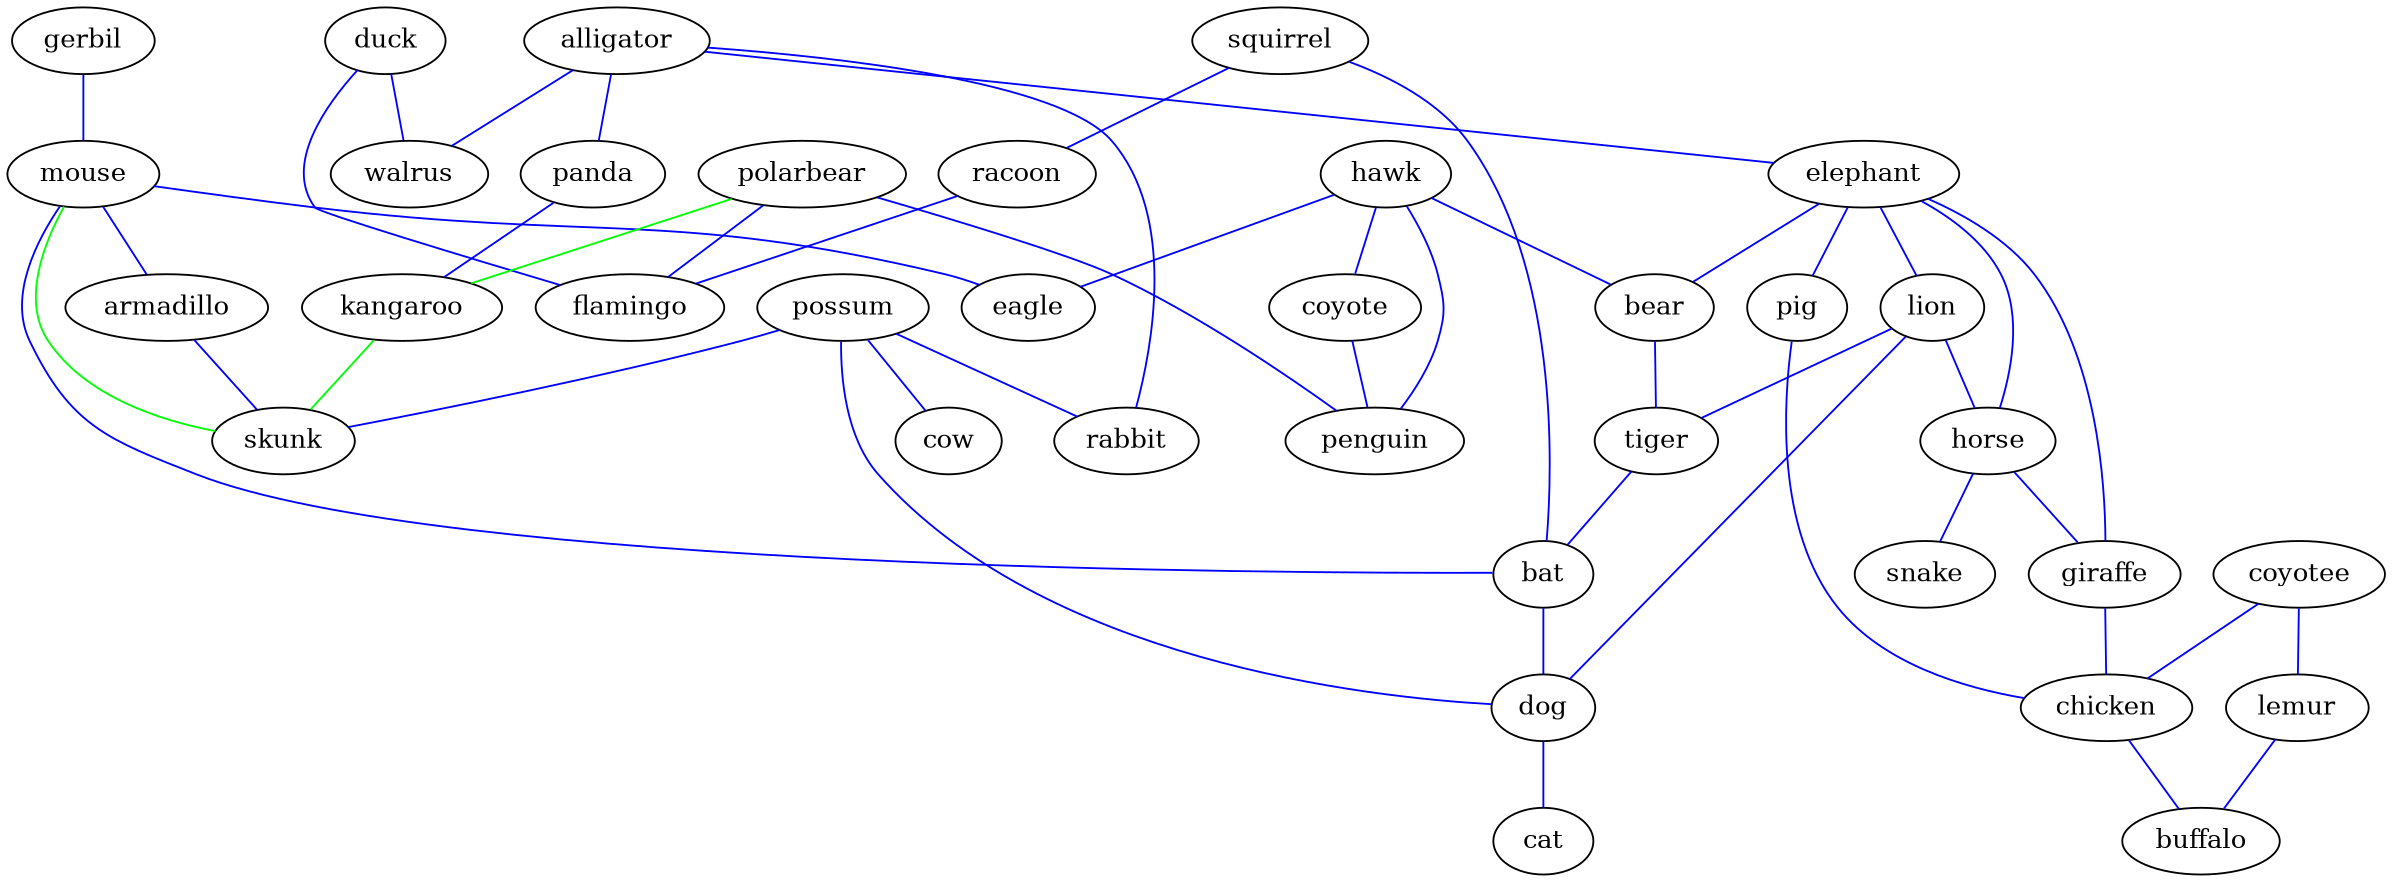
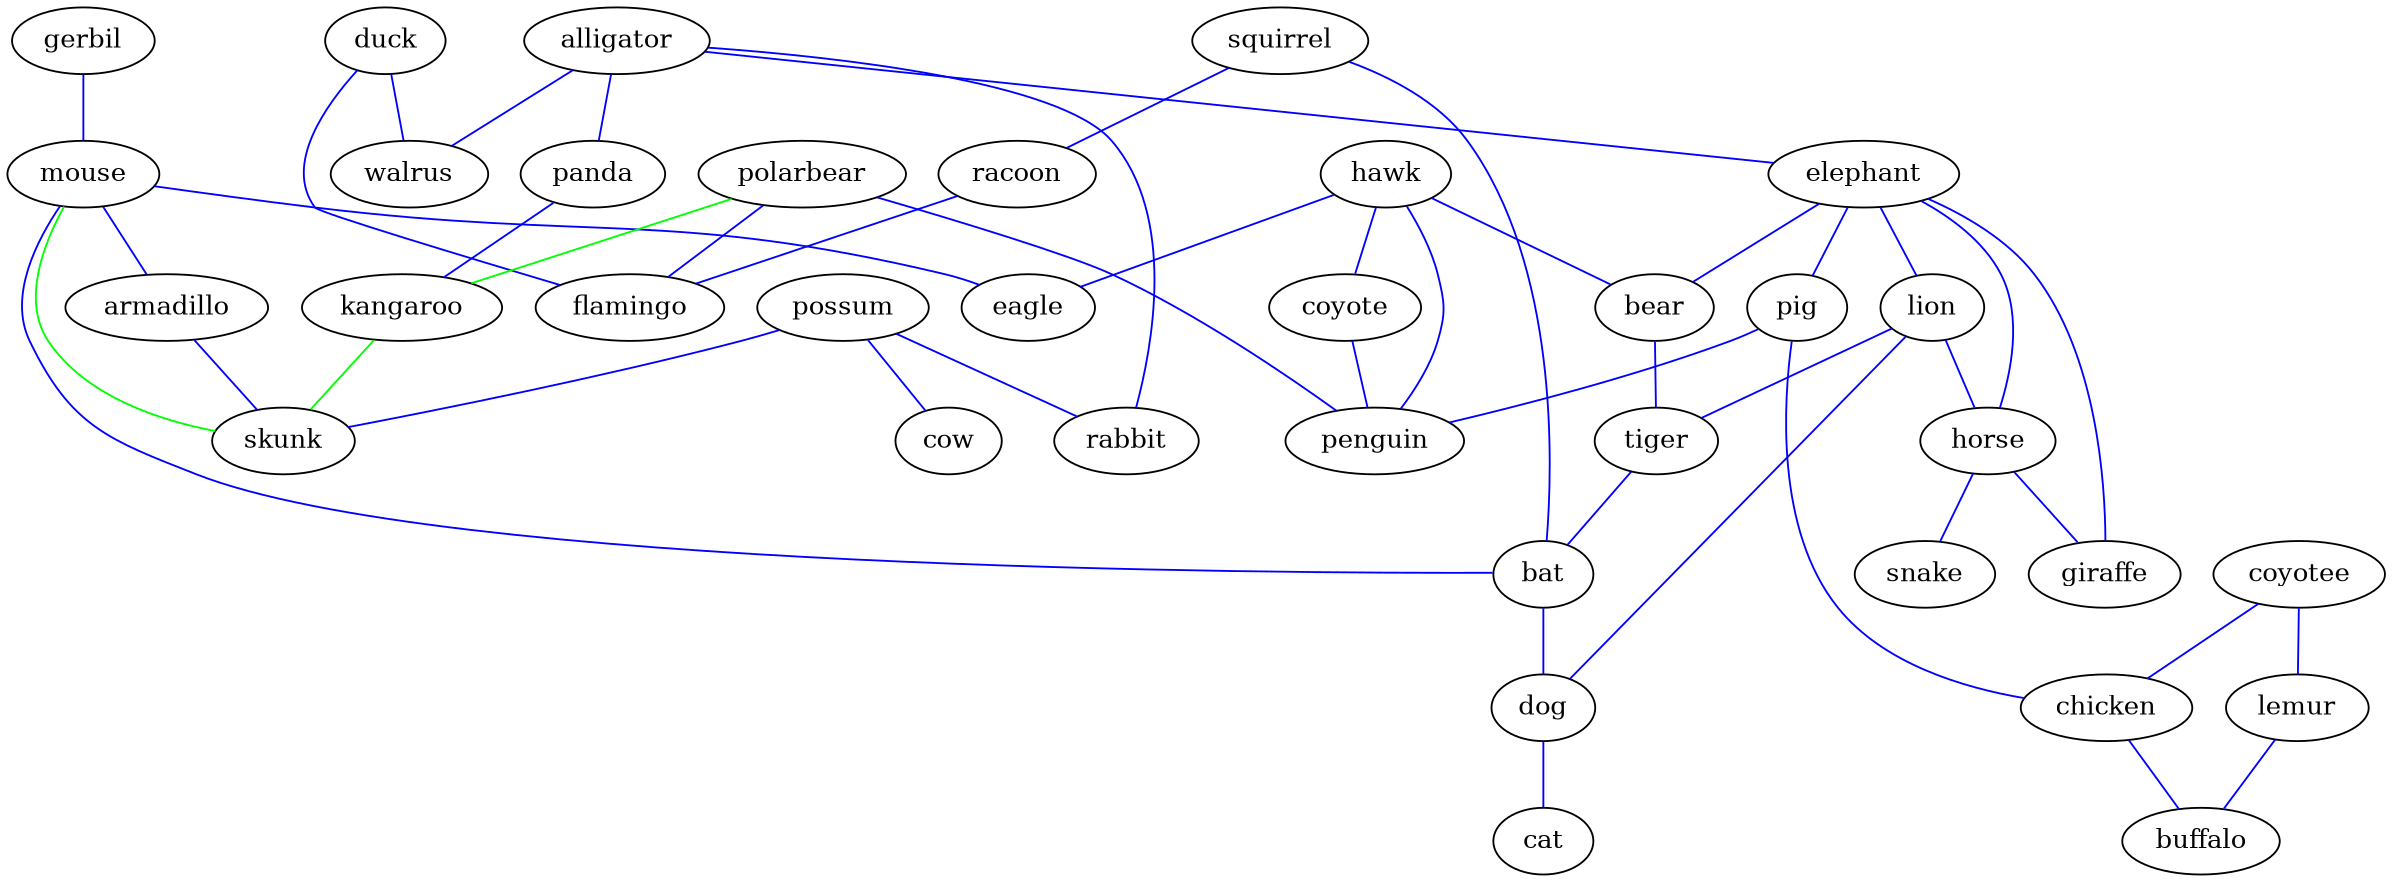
none -> (1606, 382)
(1097, 620) -> none
(2106, 641) -> none
